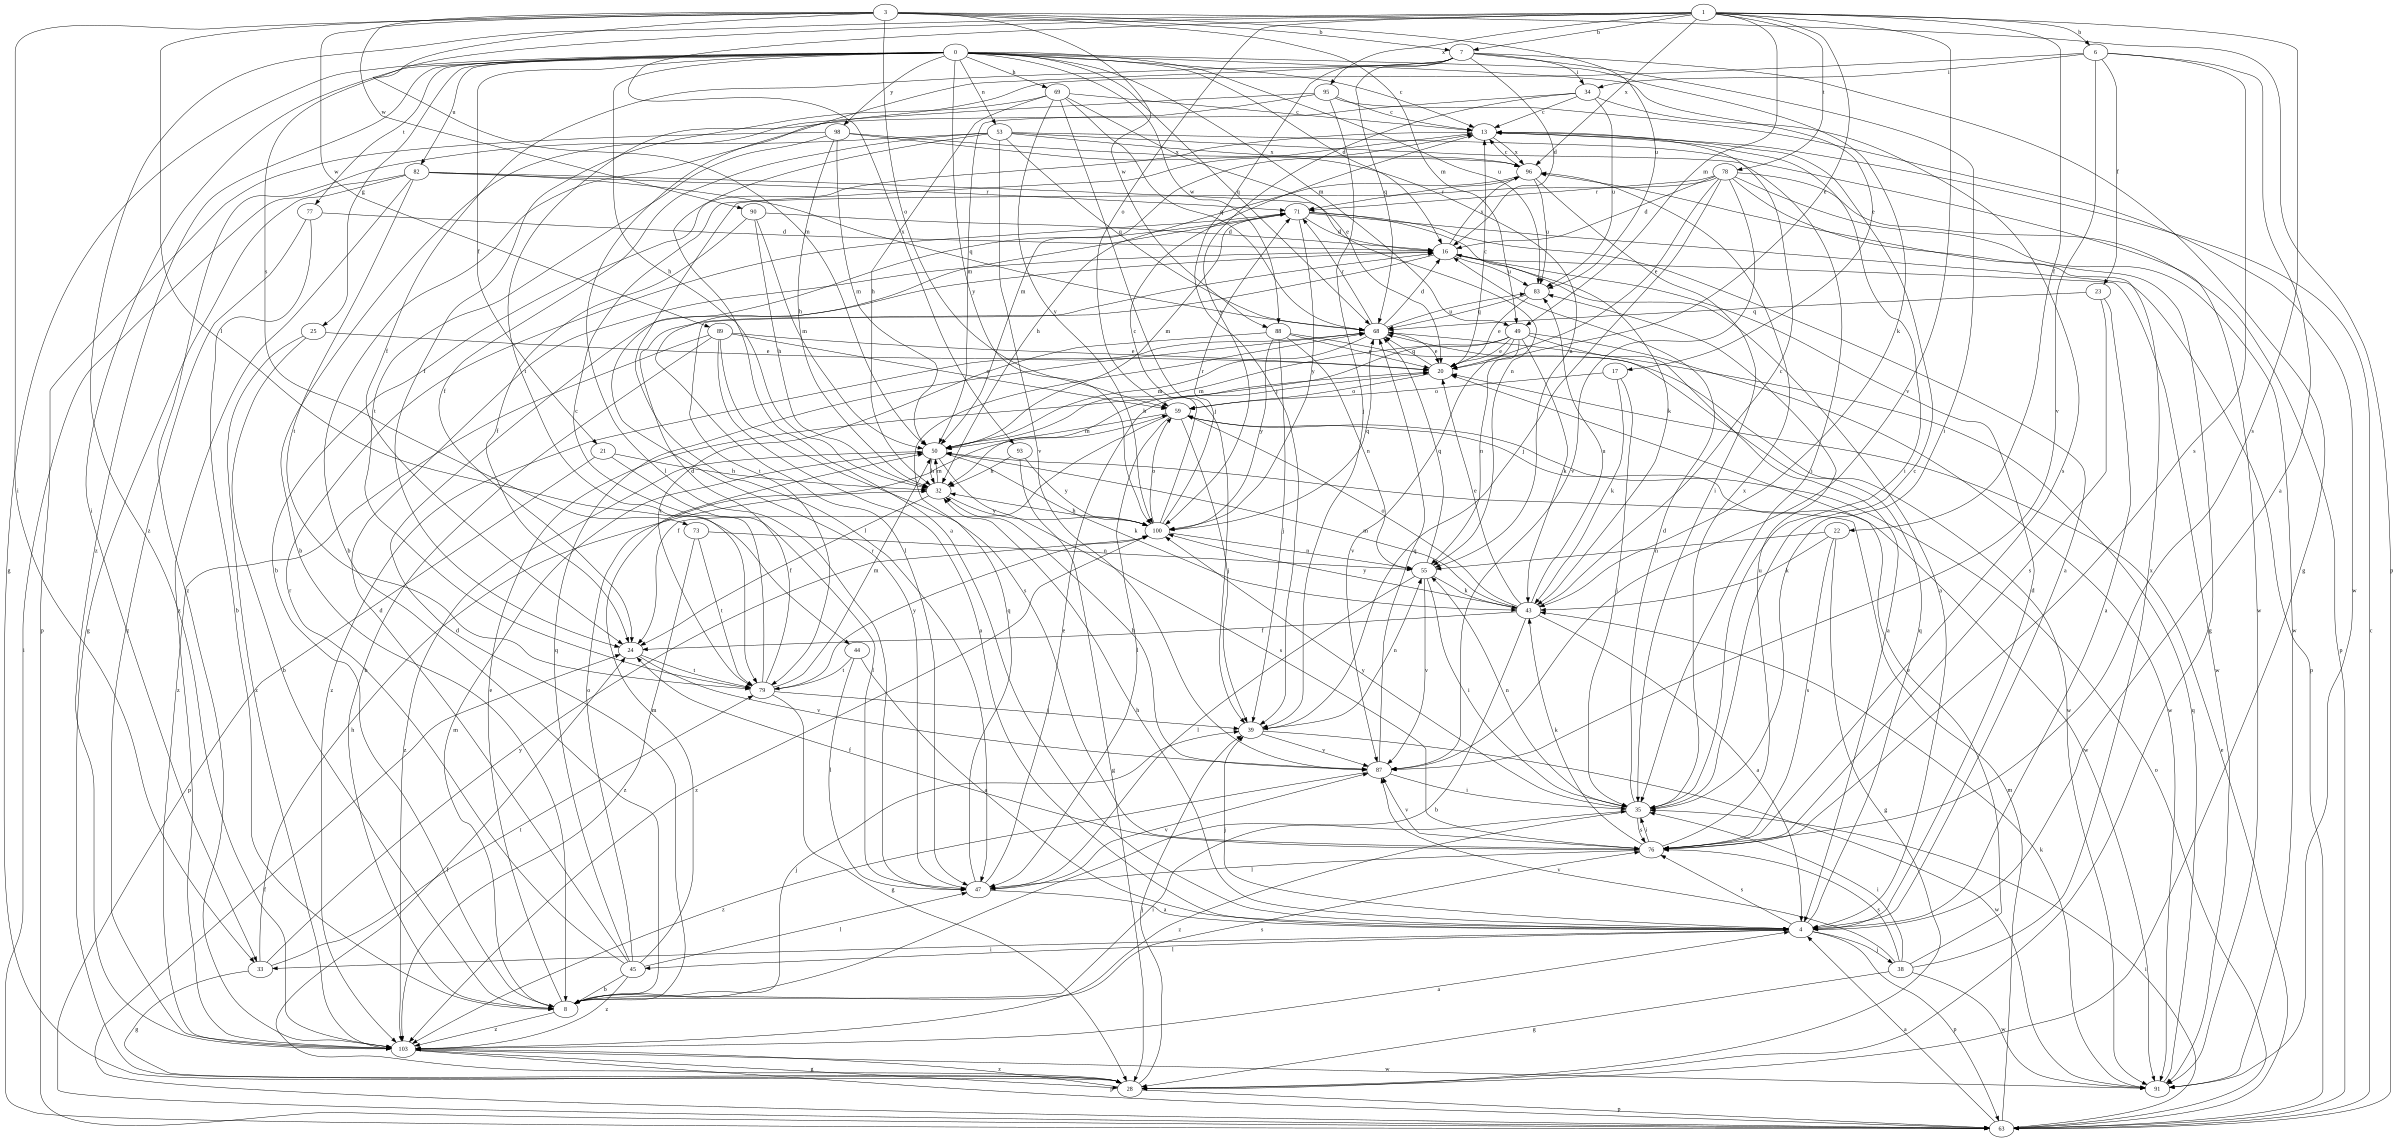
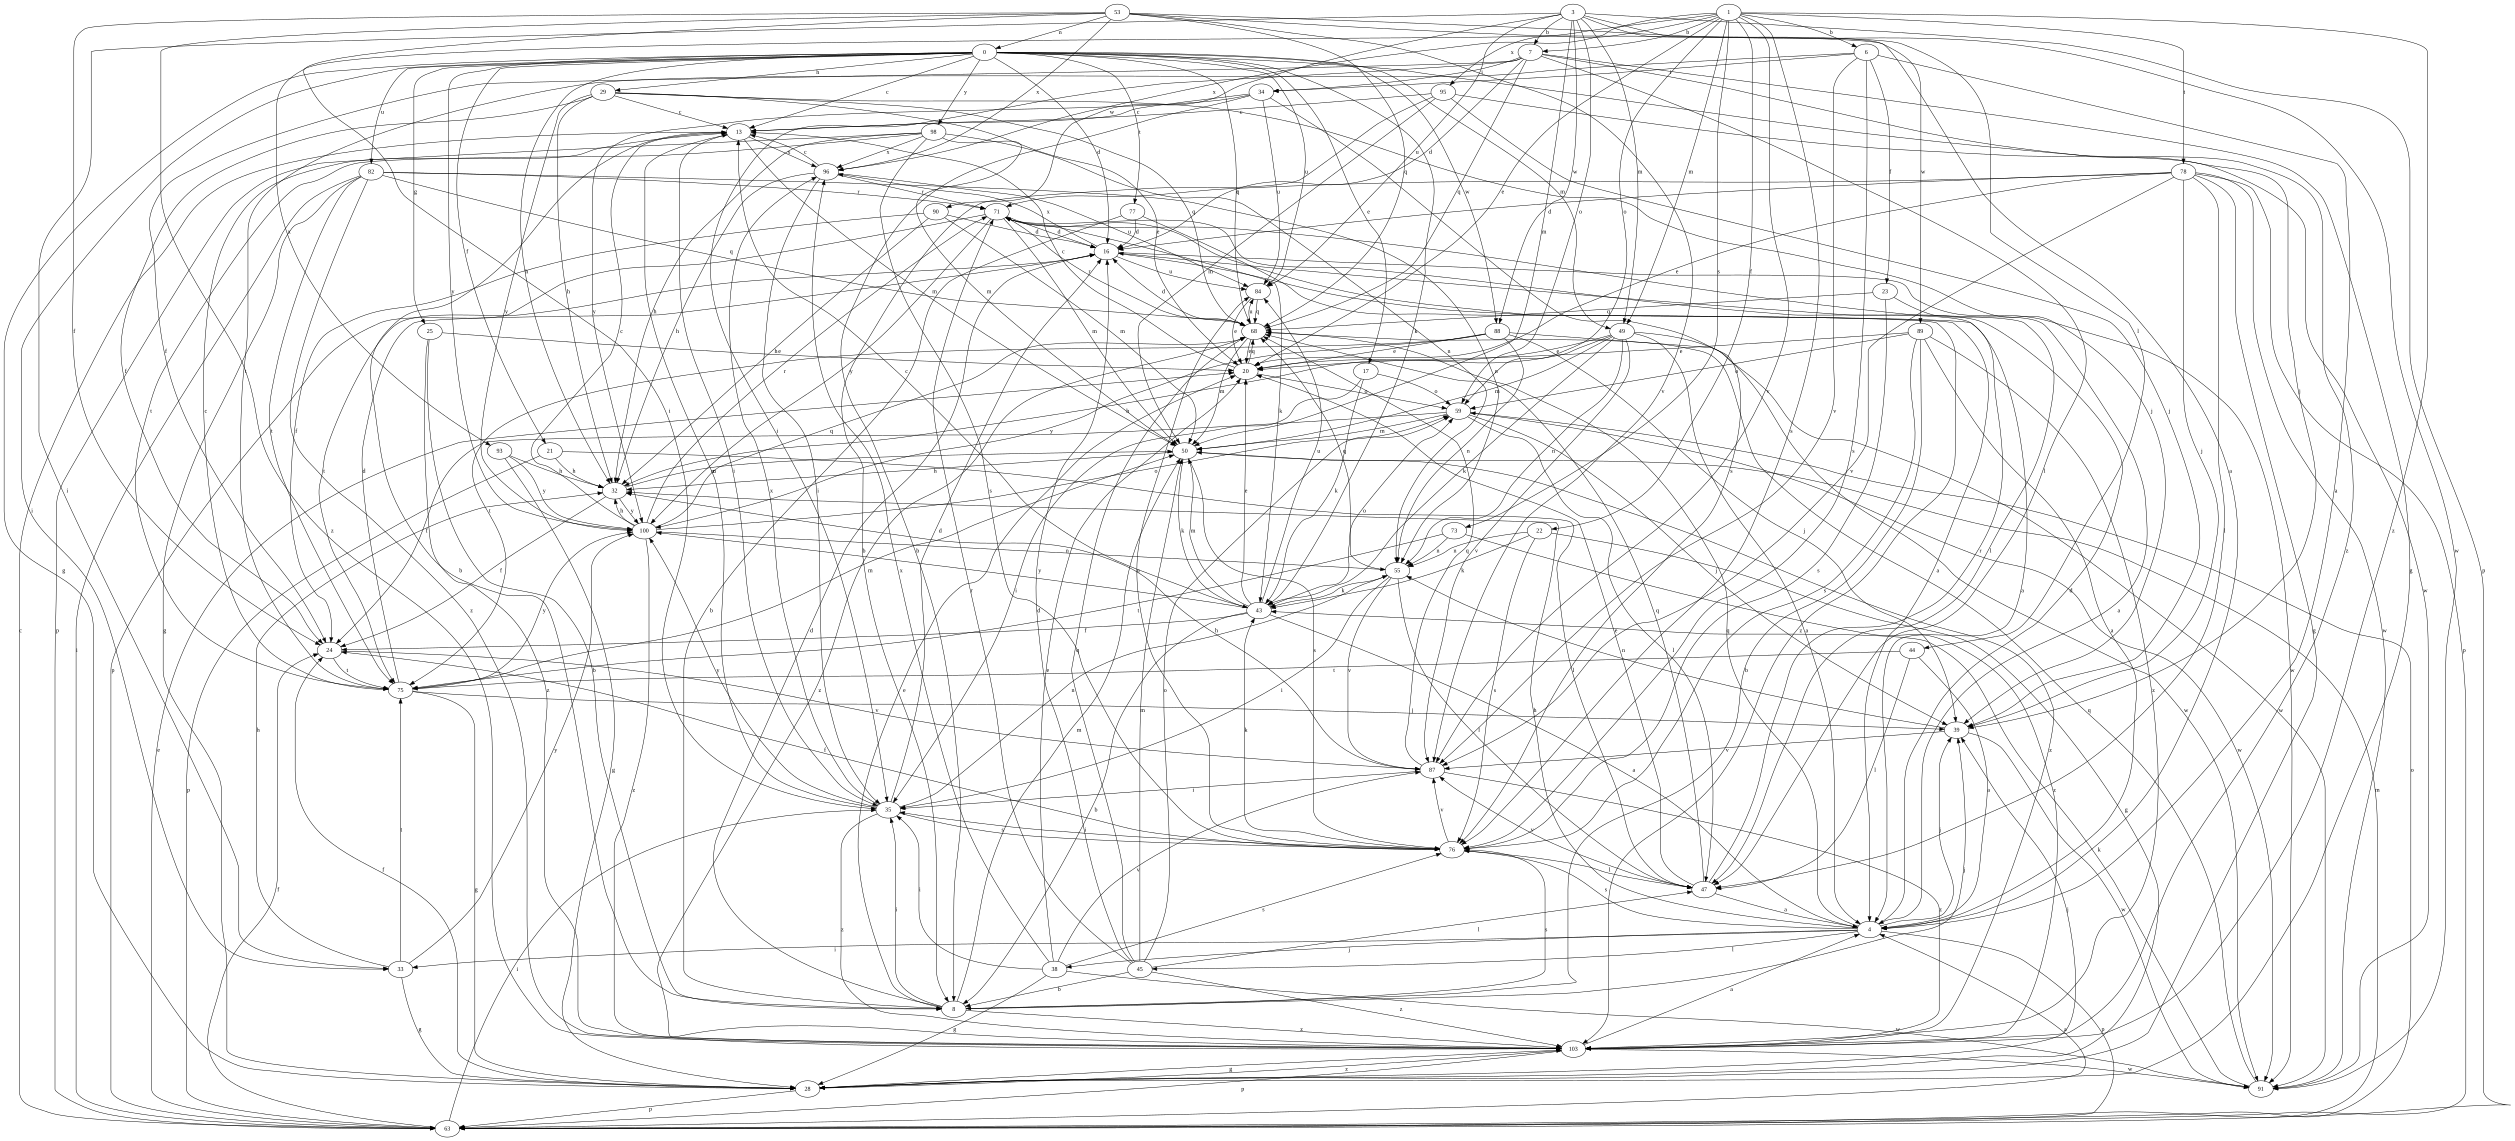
(977, 90) -> (1053, 32)
(1057, 92) -> (603, 92)
(1537, 292) -> (1258, 292)
none -> (1033, 603)
(762, 690) -> (401, 690)
